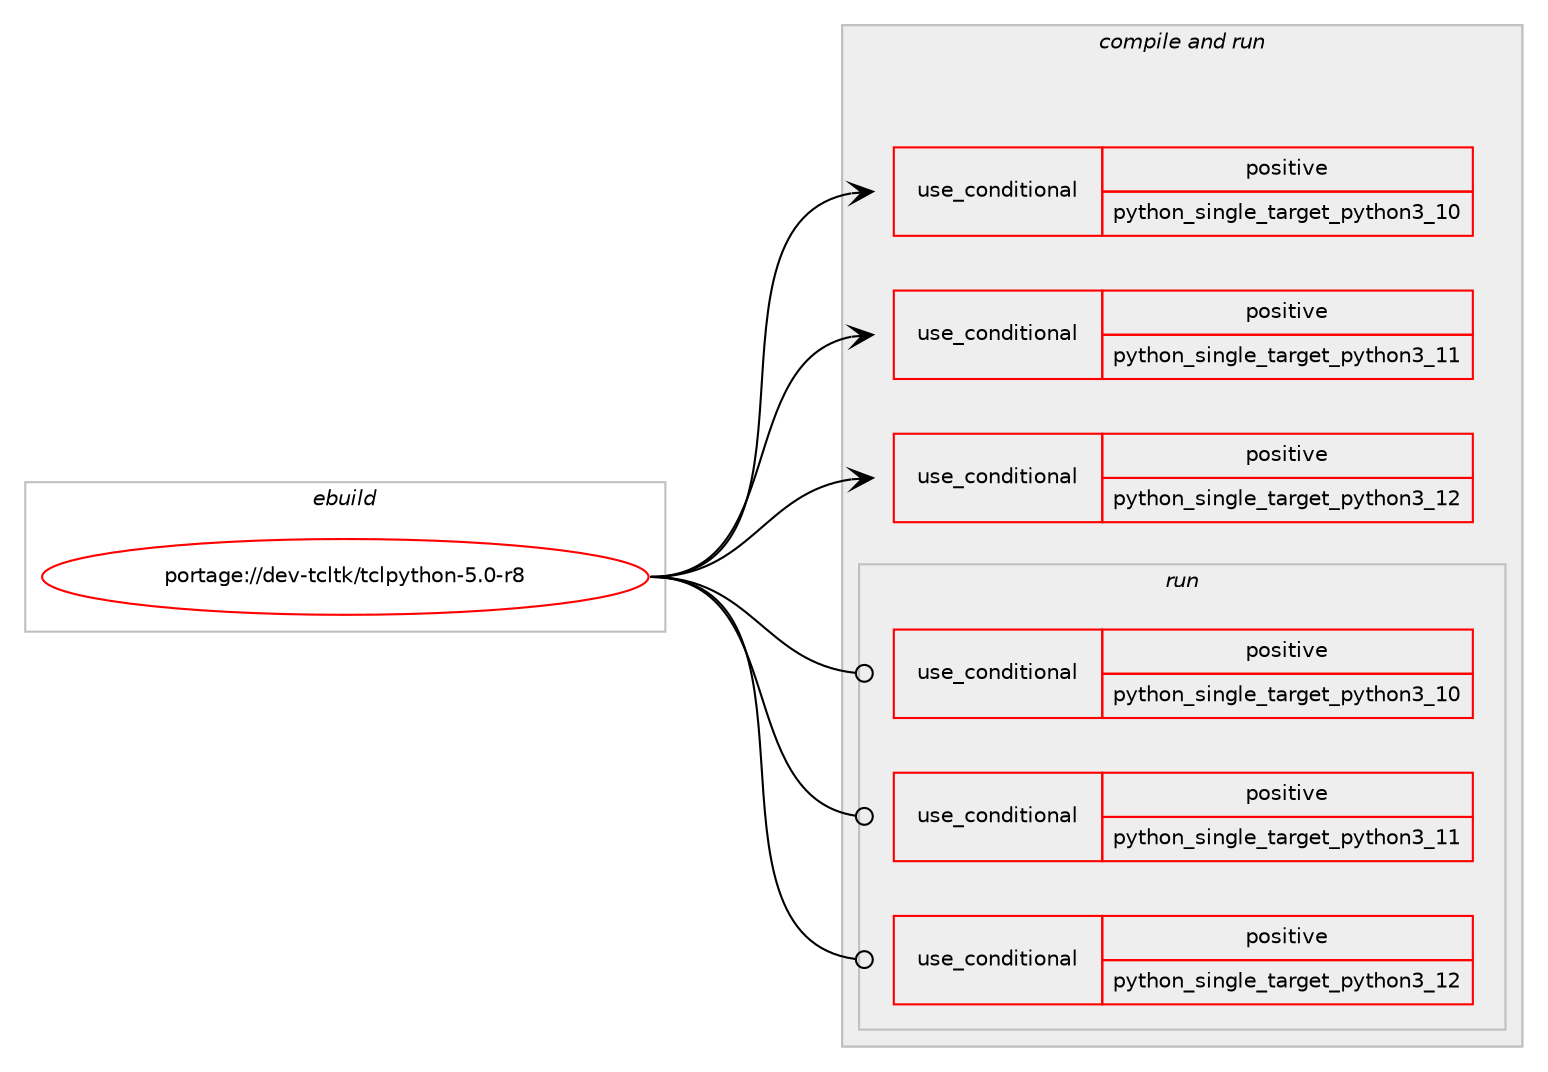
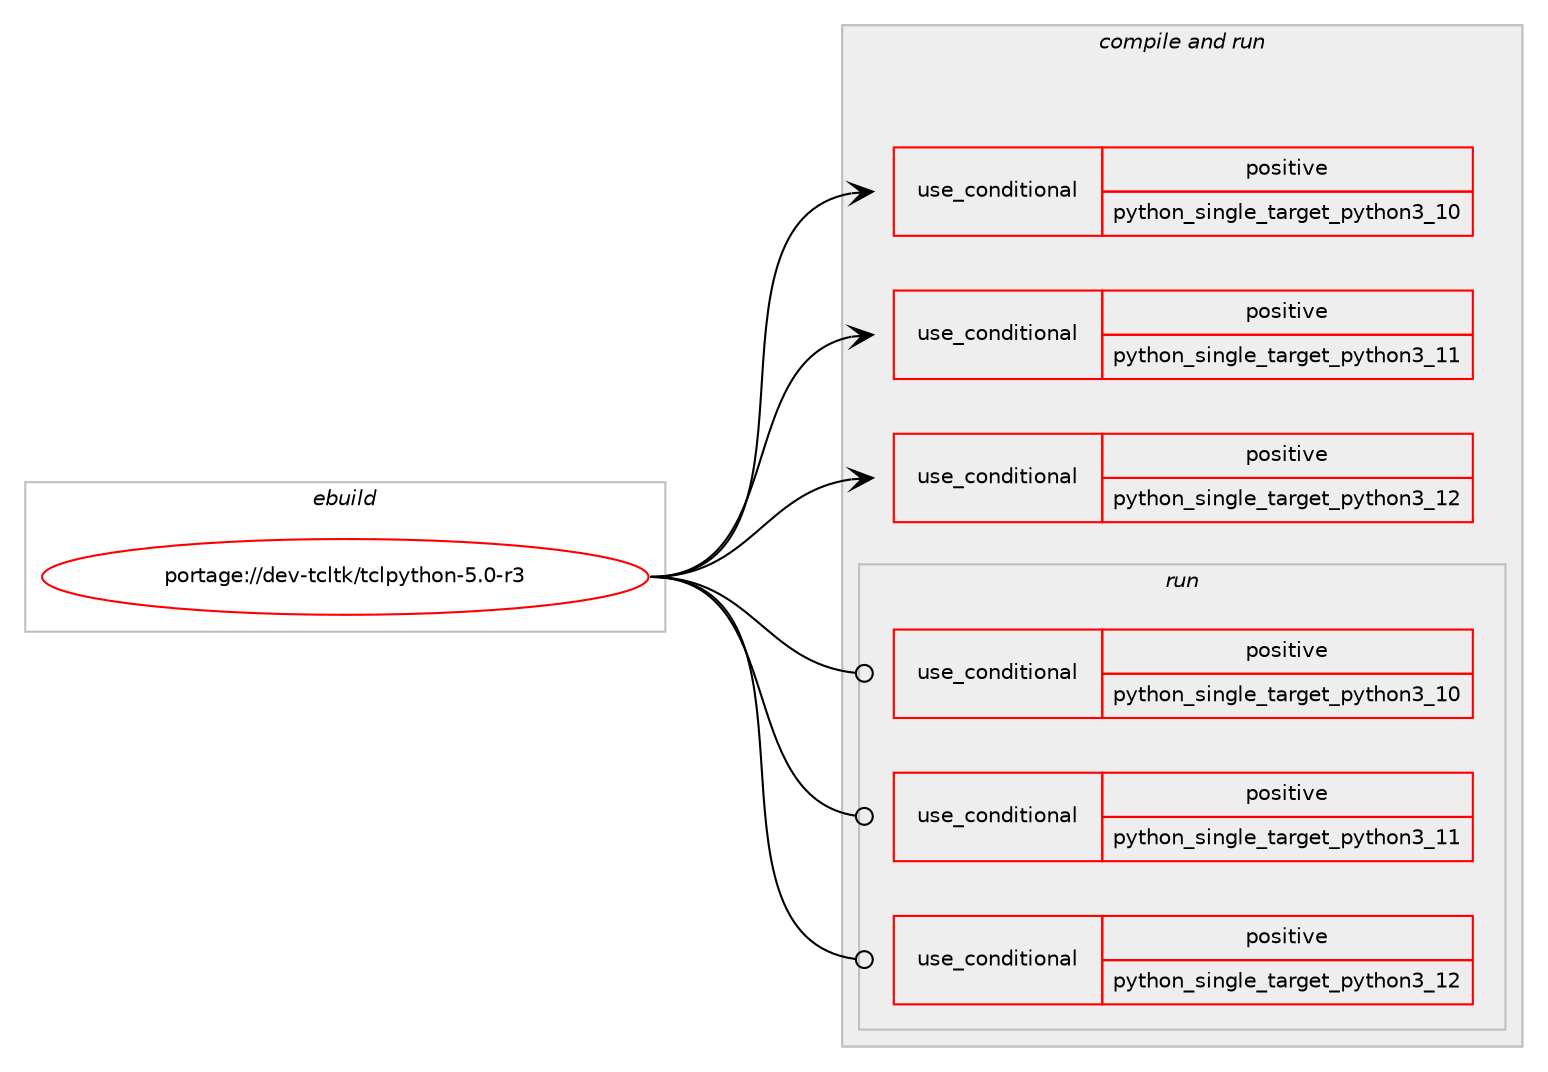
(345, 577) -> (345, 577)
